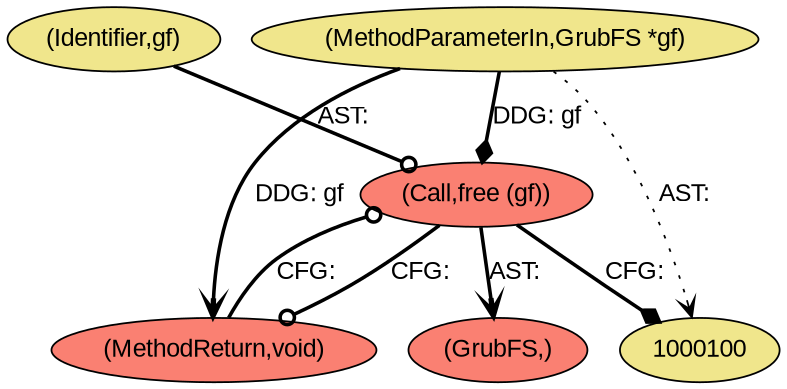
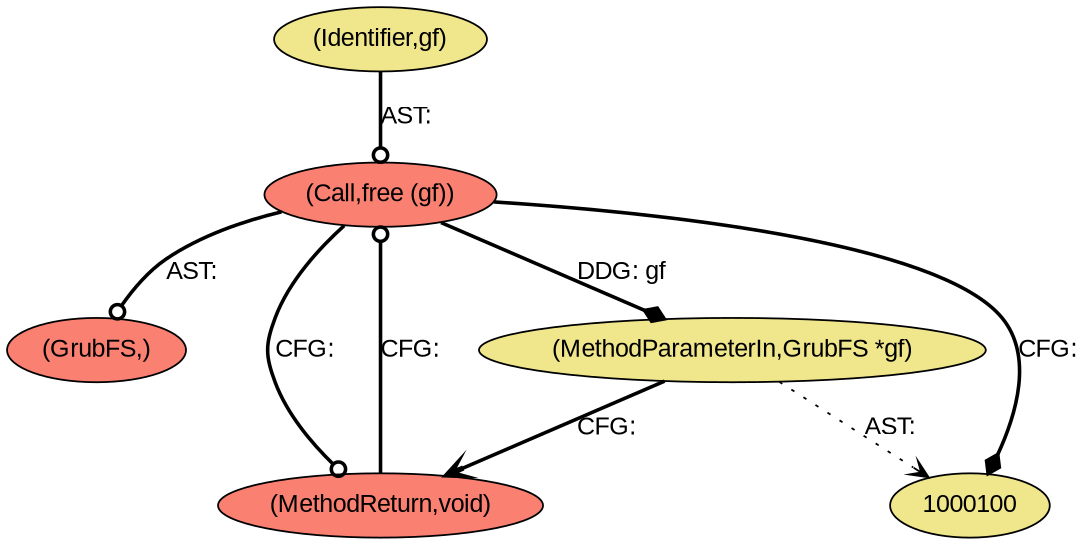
(493, 106) -> (543, 266)
(300, 195) -> (610, 428)
(486, 263) -> (192, 244)
